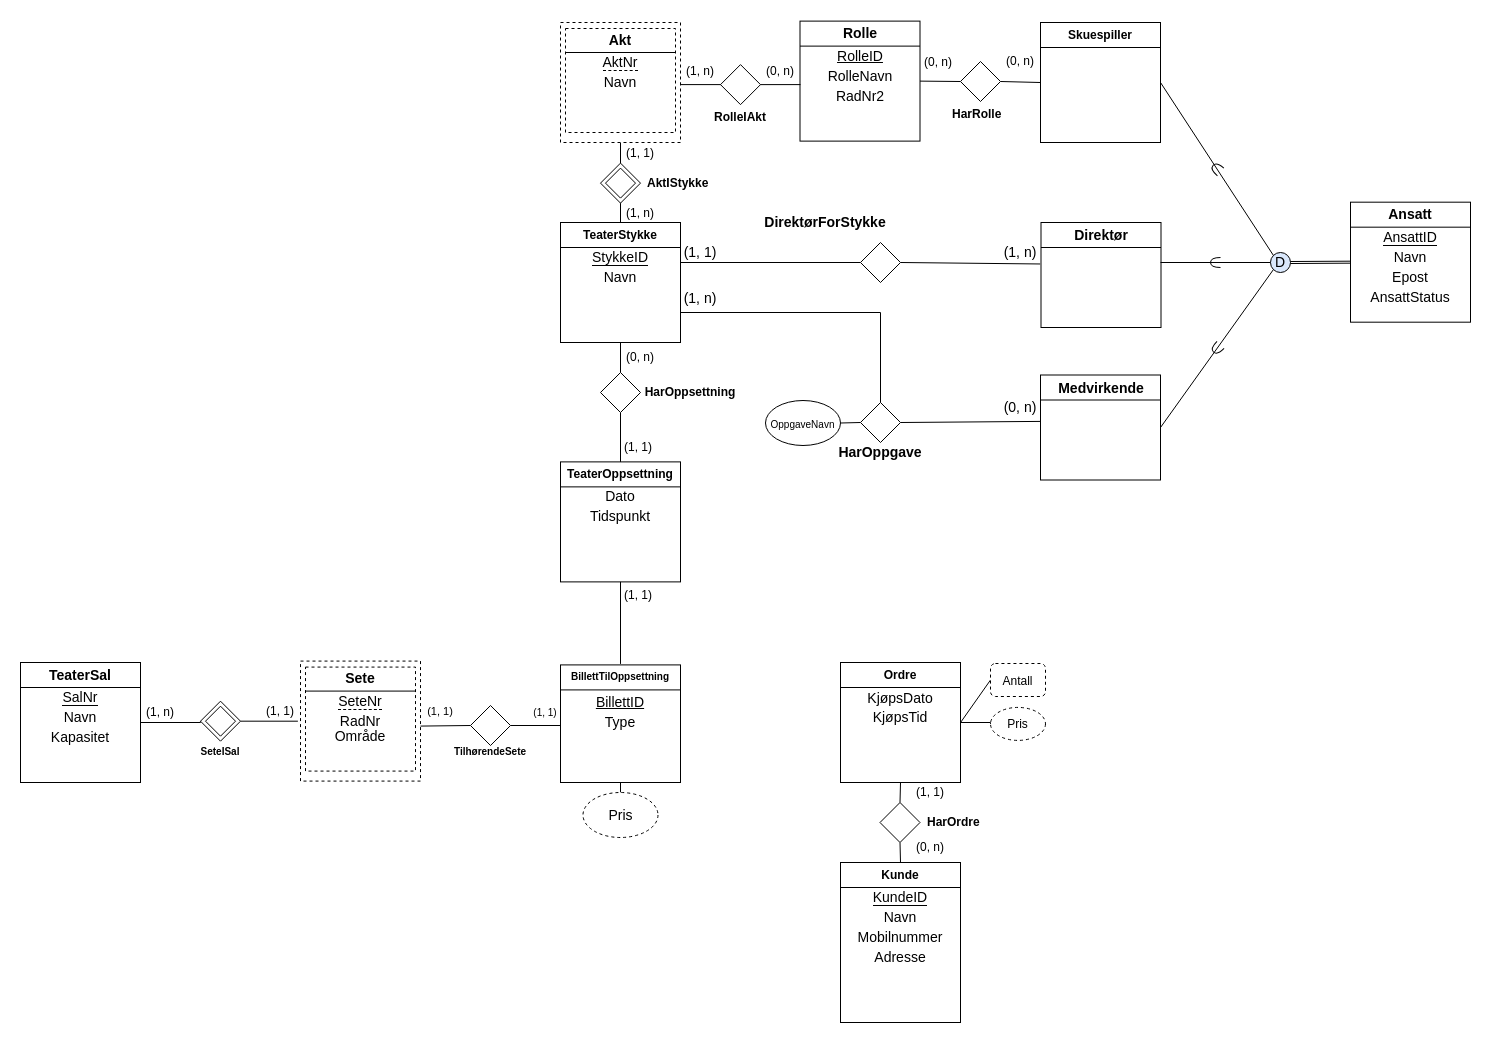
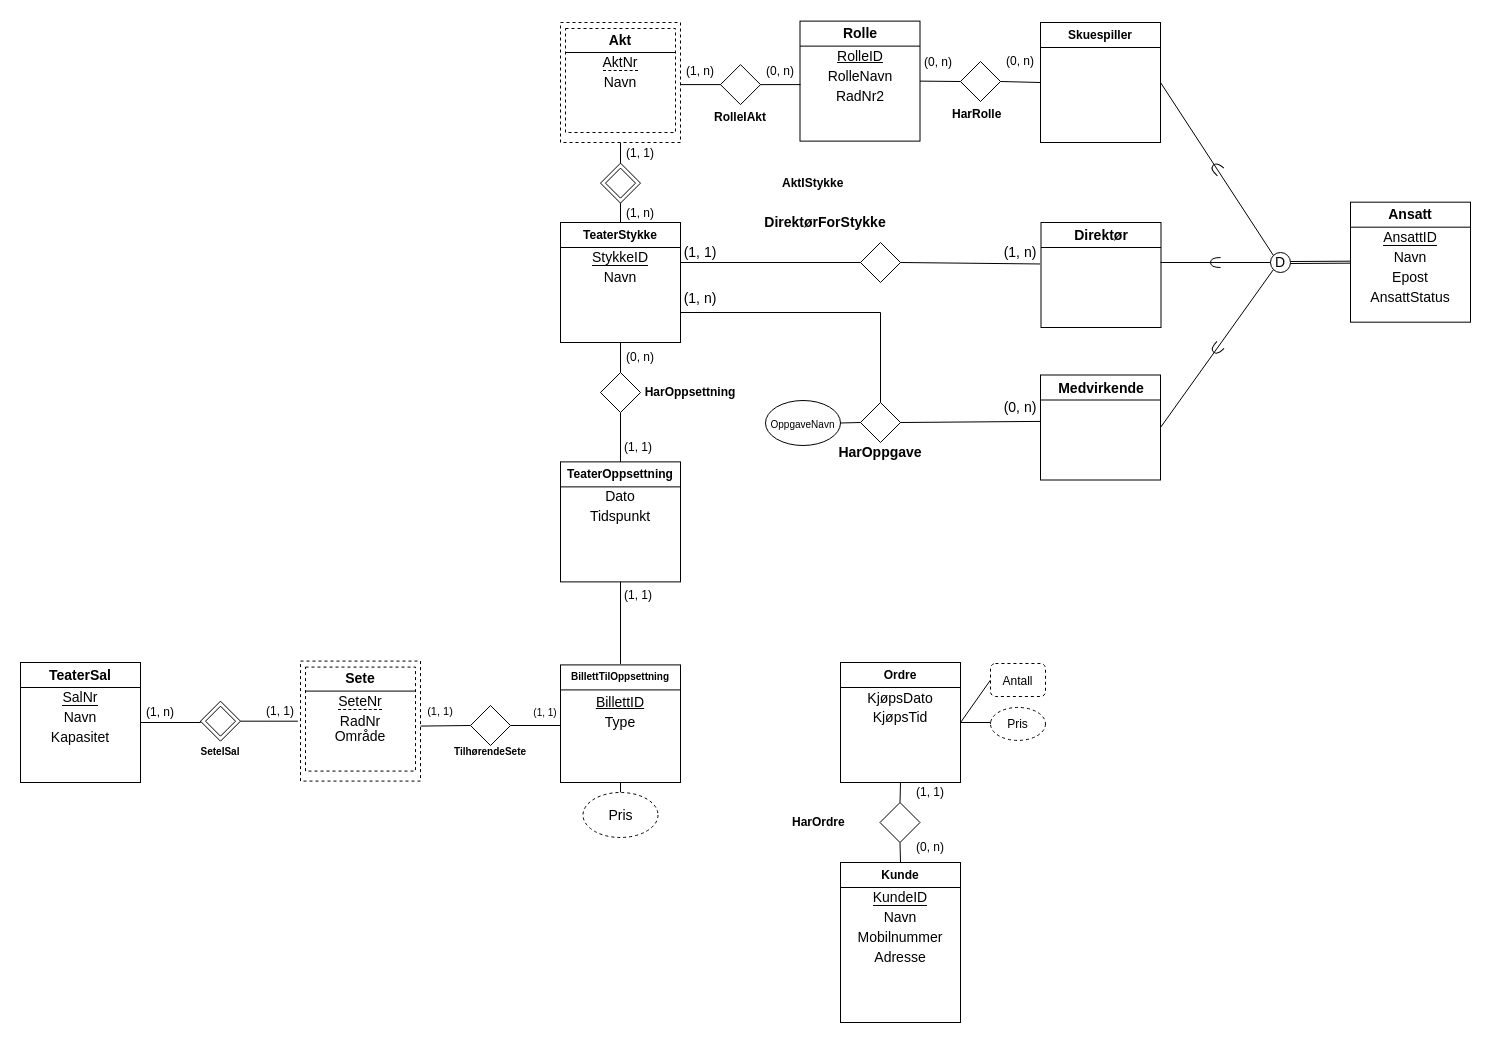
(676, 183) -> (811, 183)
(1281, 263) -> (1281, 263)
(955, 823) -> (820, 823)
